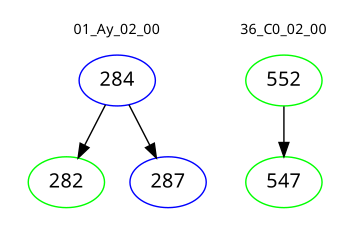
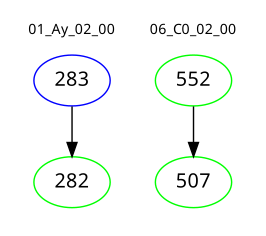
(284, 30) -> (194, 30)
(117, 81) -> (72, 81)
(168, 182) -> none
(284, 182) -> (194, 182)
